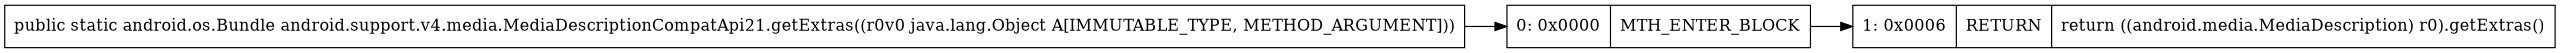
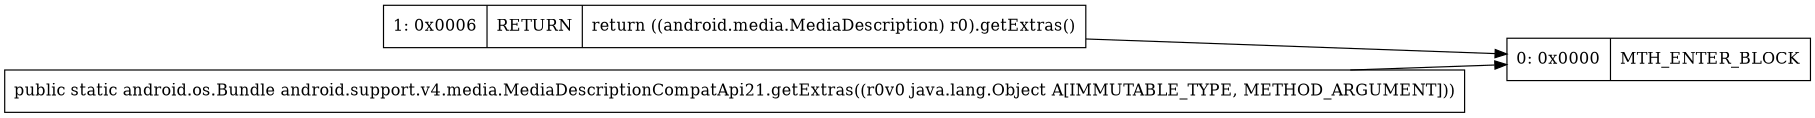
(1826, 26) -> (1290, 46)
